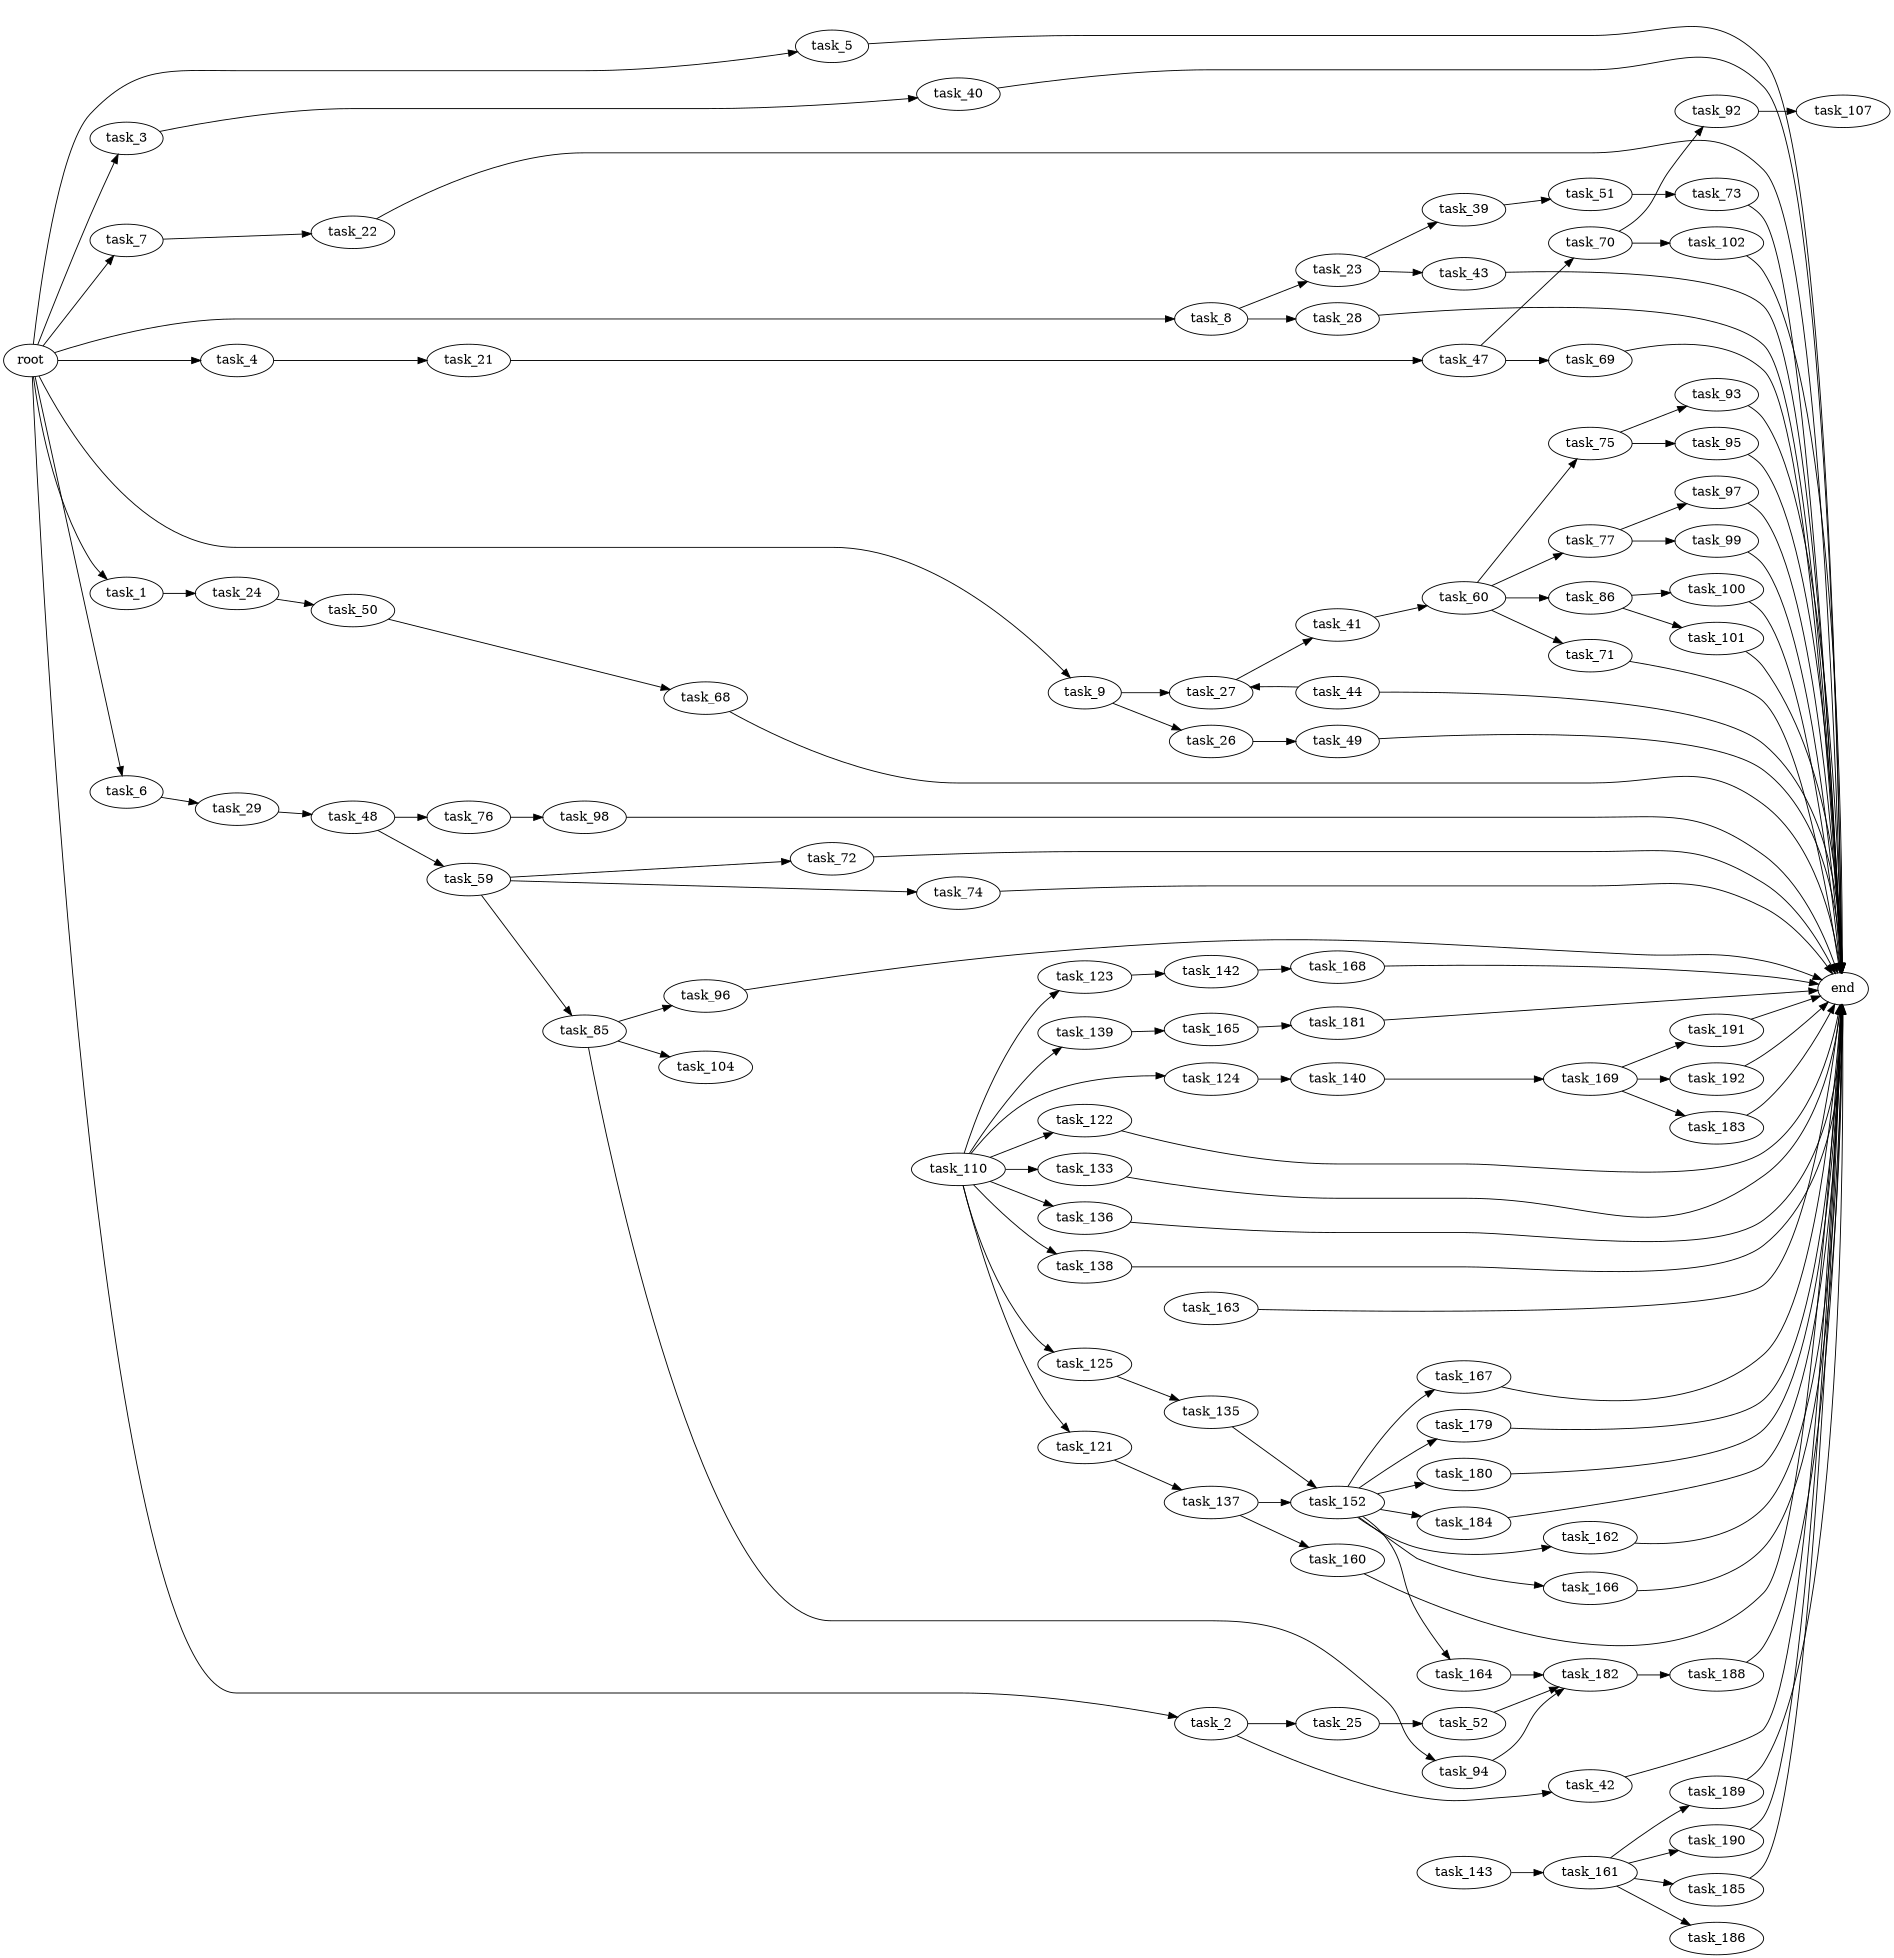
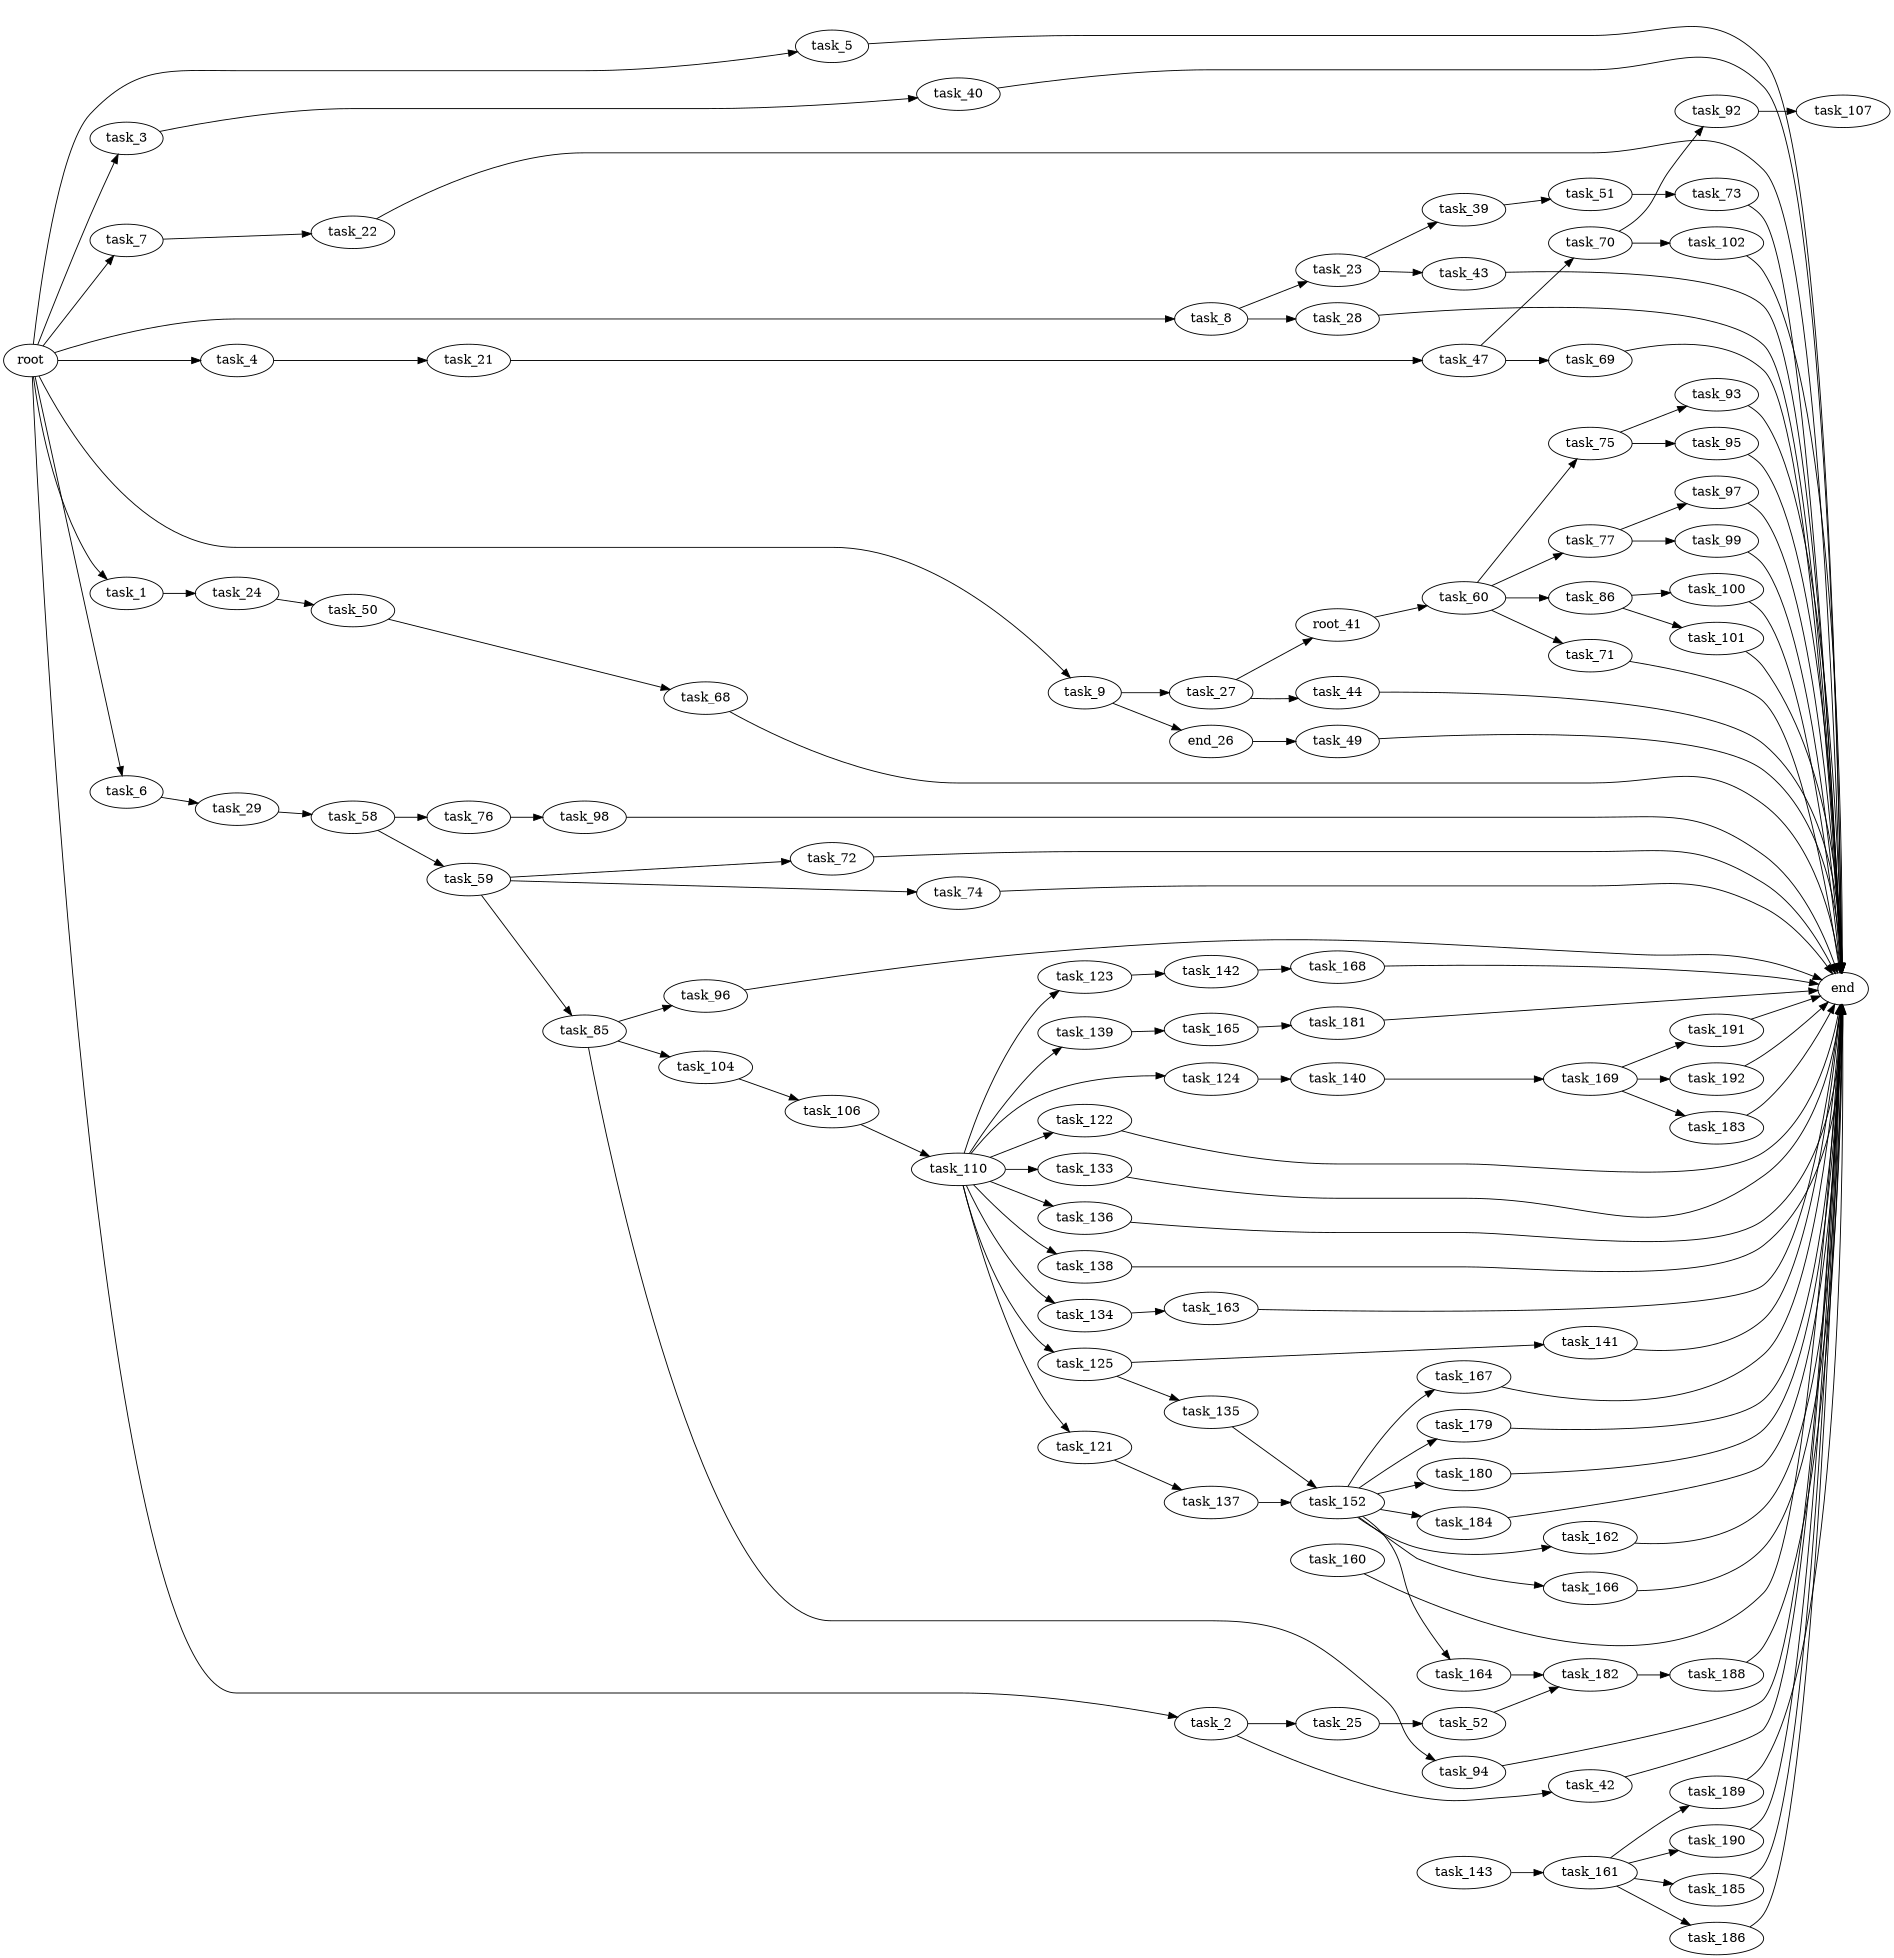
(1338, 625) -> (1338, 625)
(1279, 687) -> (1270, 699)
(1211, 741) -> (1211, 741)
(353, 817) -> (353, 817)
none -> (832, 1112)
none -> (1085, 1316)
none -> (1590, 1343)
none -> (1821, 1476)
(1270, 1529) -> none
(1526, 1729) -> (1770, 1683)
